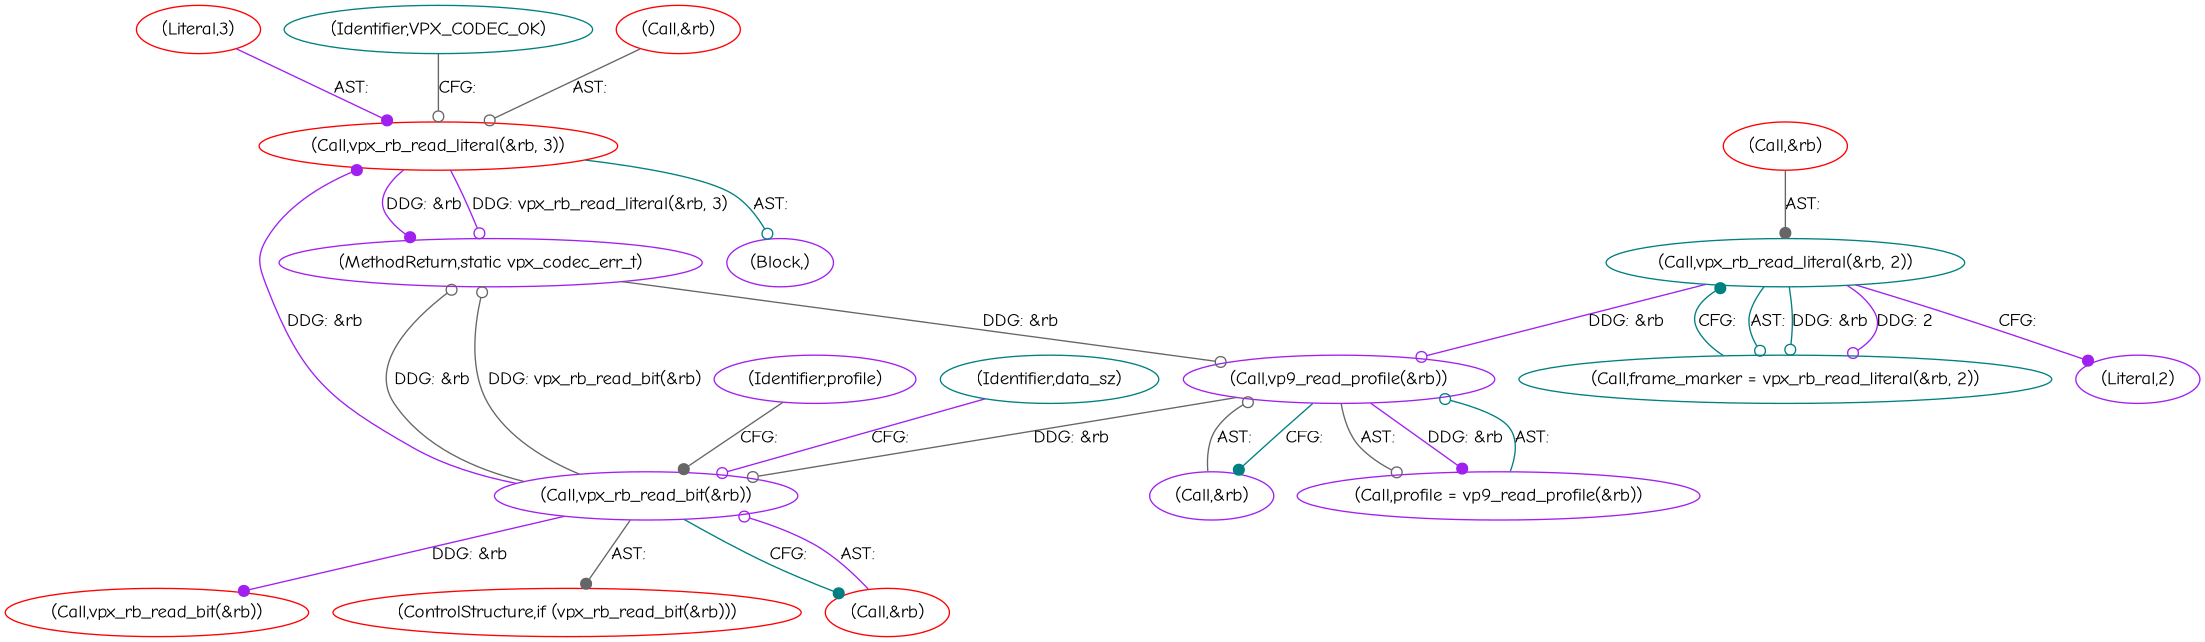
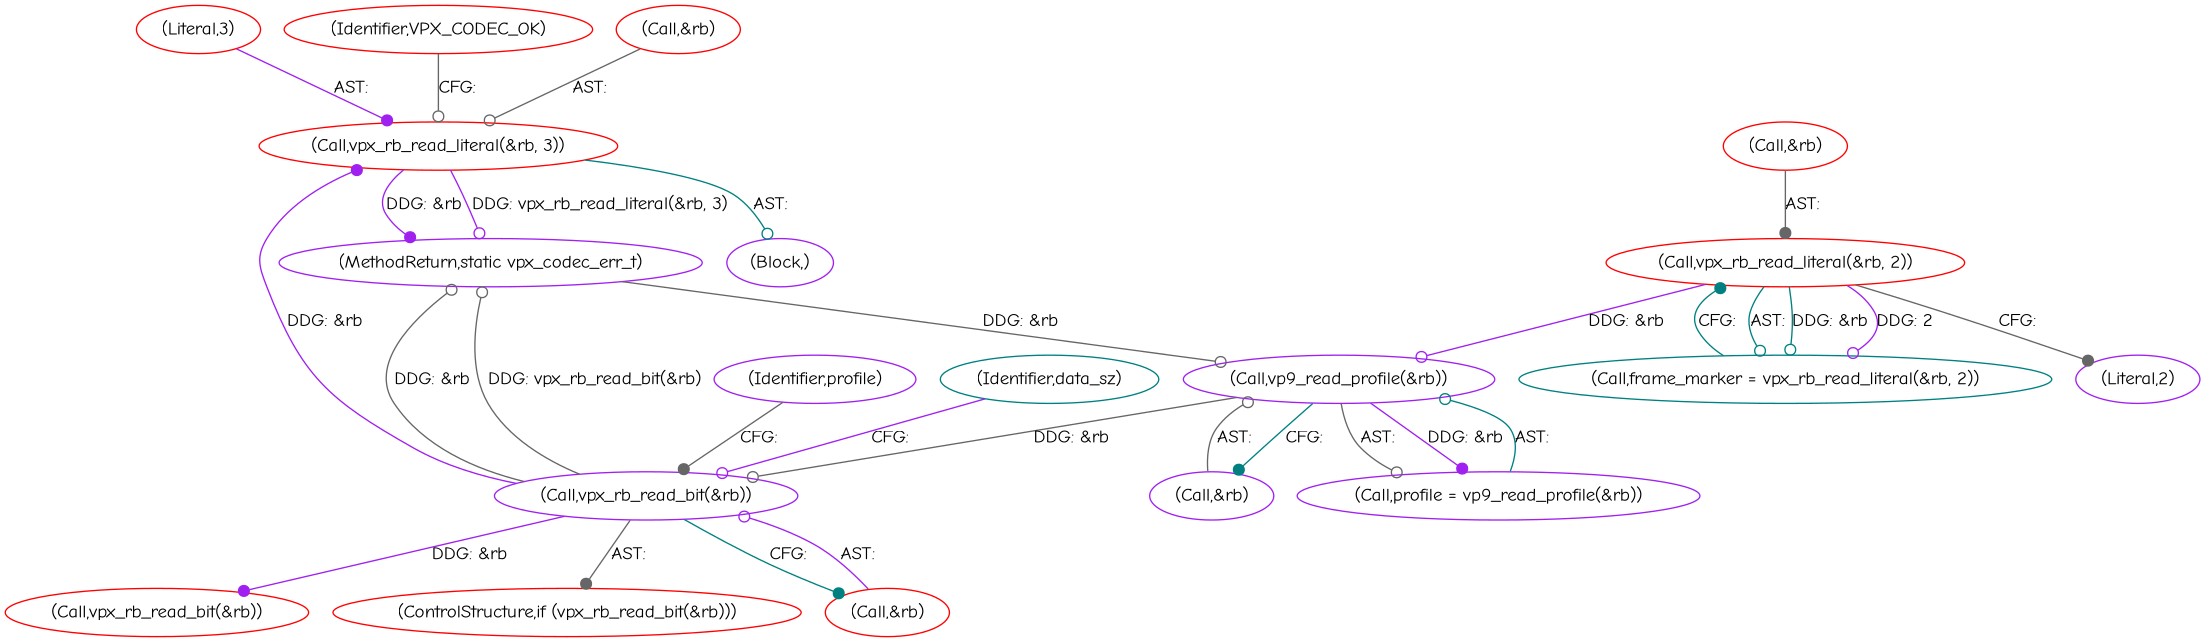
(438, 29) -> (438, 29)
(1785, 263) -> (1785, 263)
(1970, 321) -> (1970, 321)
